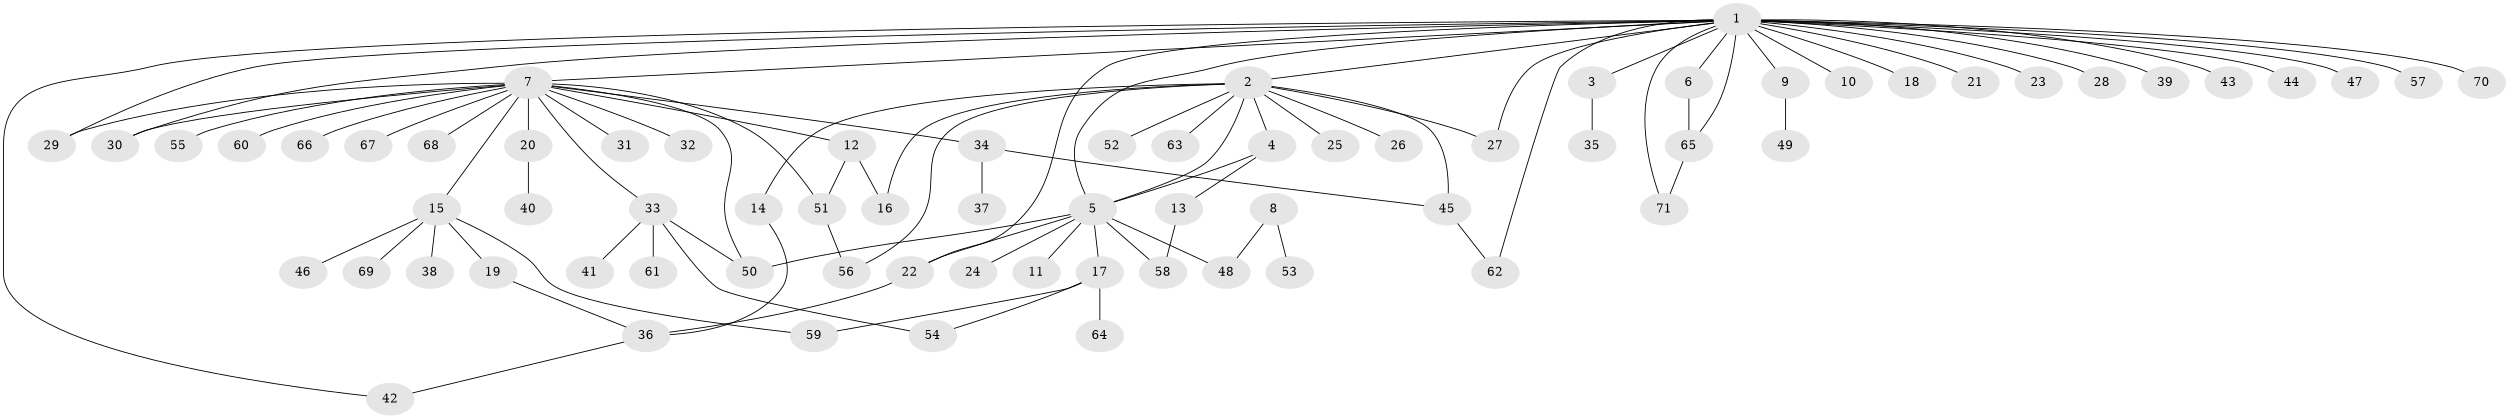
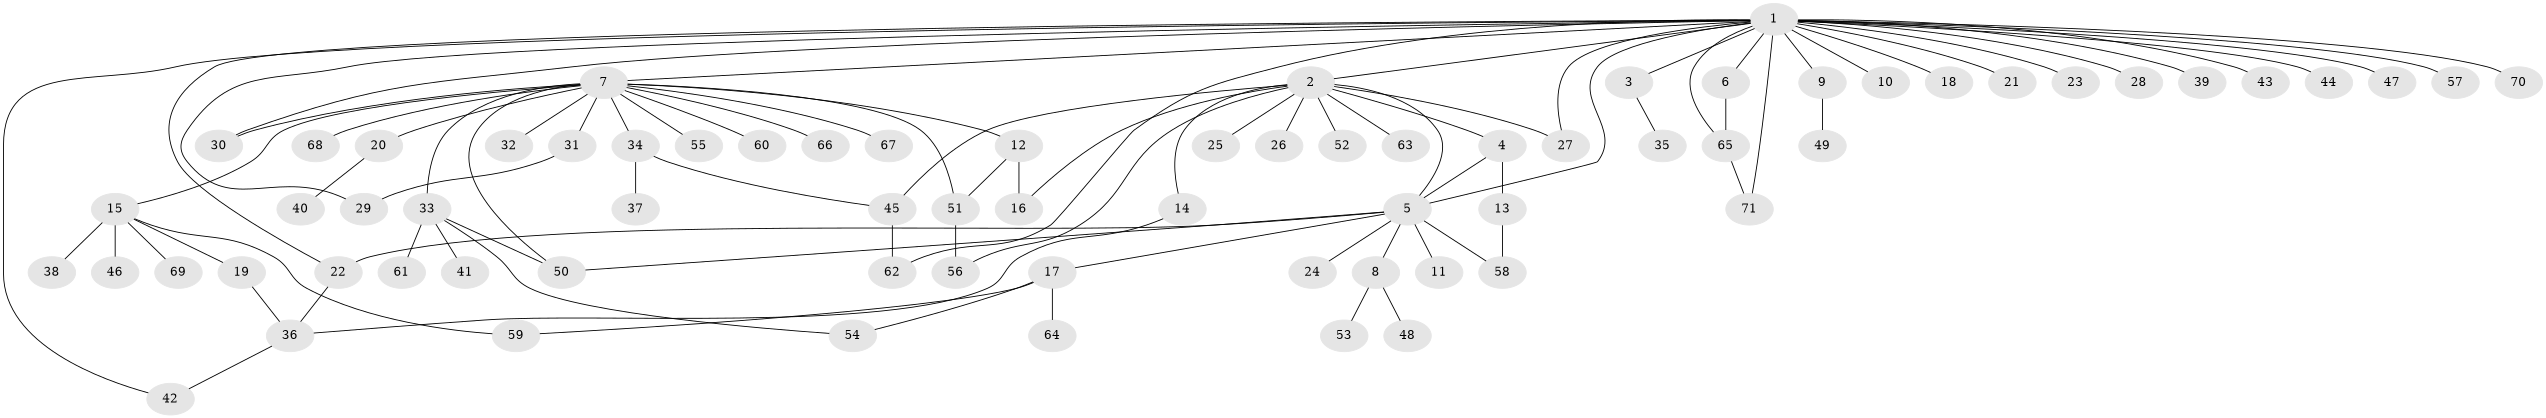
(340, 89) -> (464, 178)
(1160, 241) -> (1392, 241)
